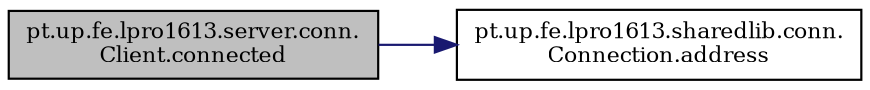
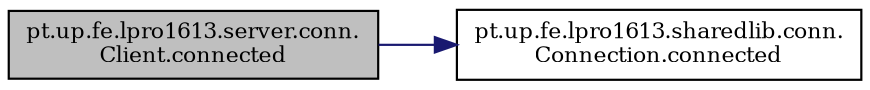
(659, 45) -> (659, 45)
